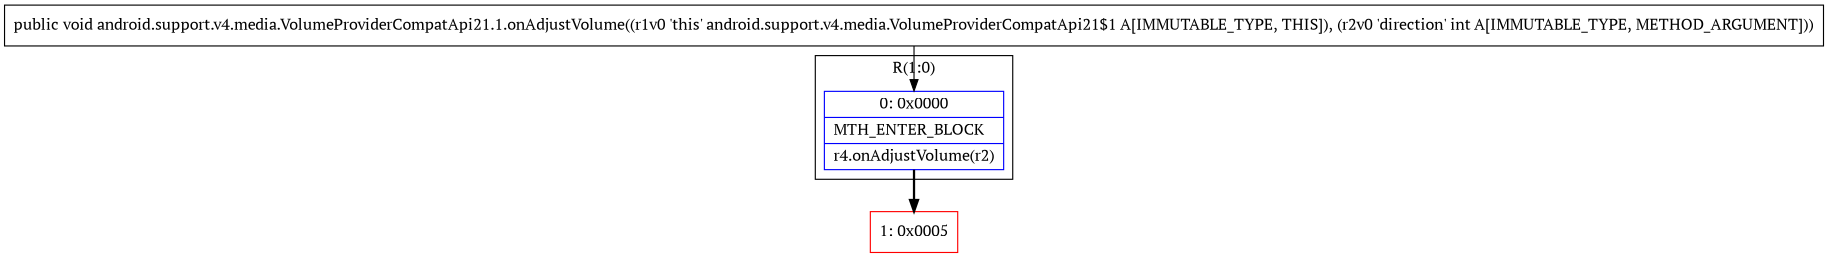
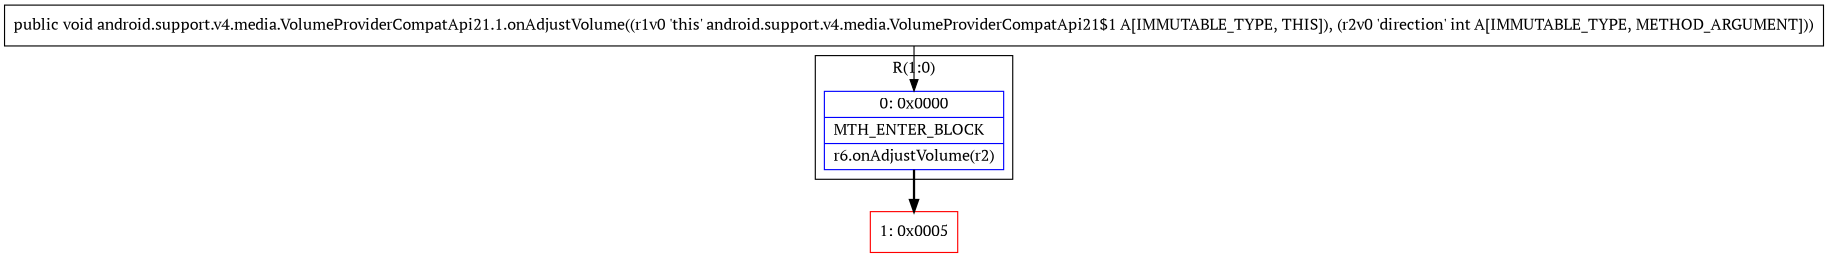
(914, 156) -> (914, 156)
